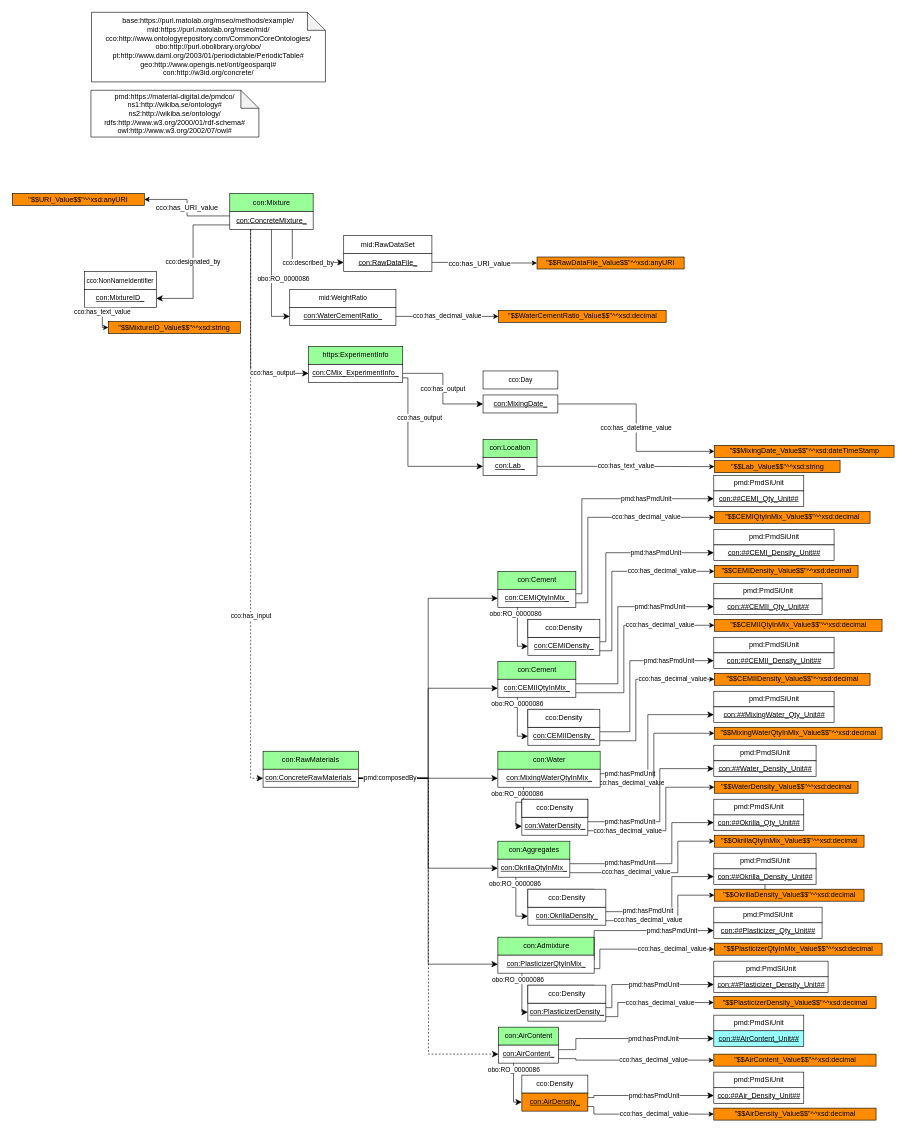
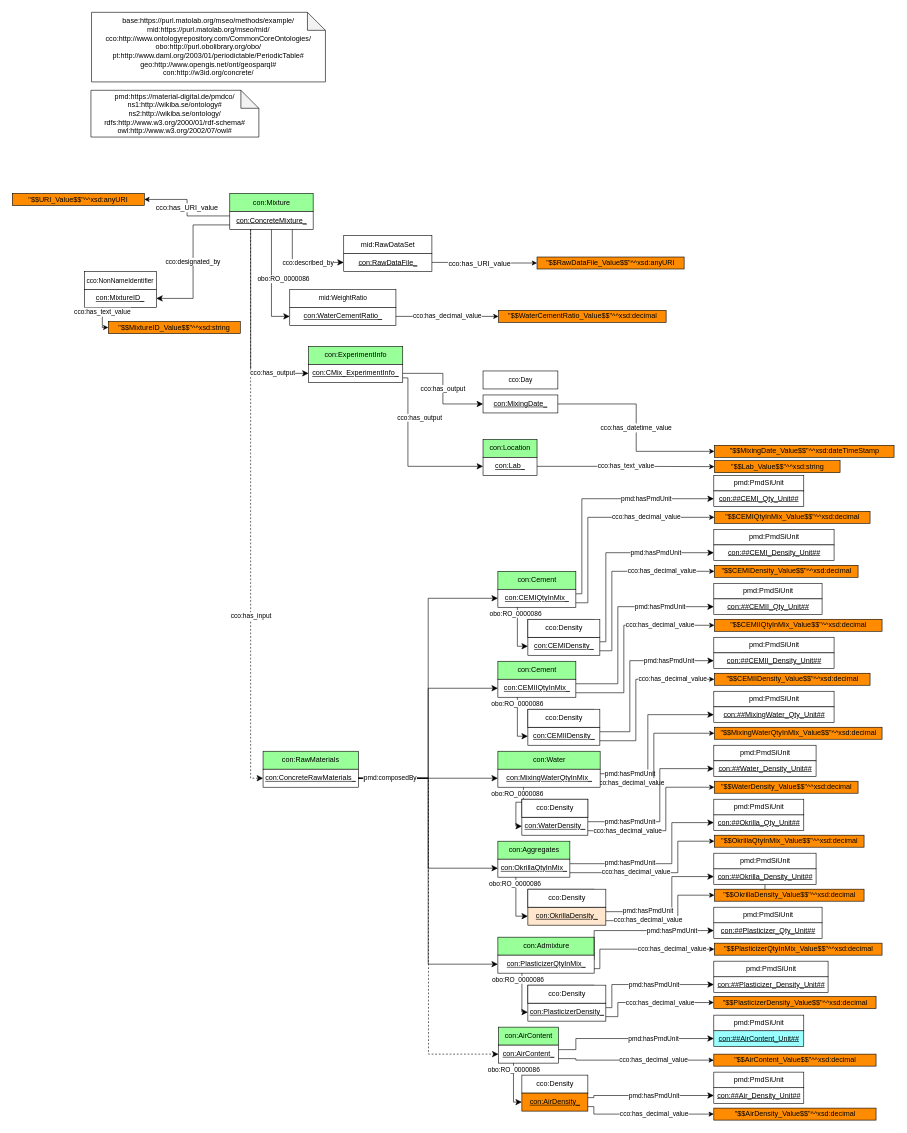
(356, 356) -> (356, 356)
(567, 917) -> (567, 917)
(759, 1096) -> (759, 1096)
